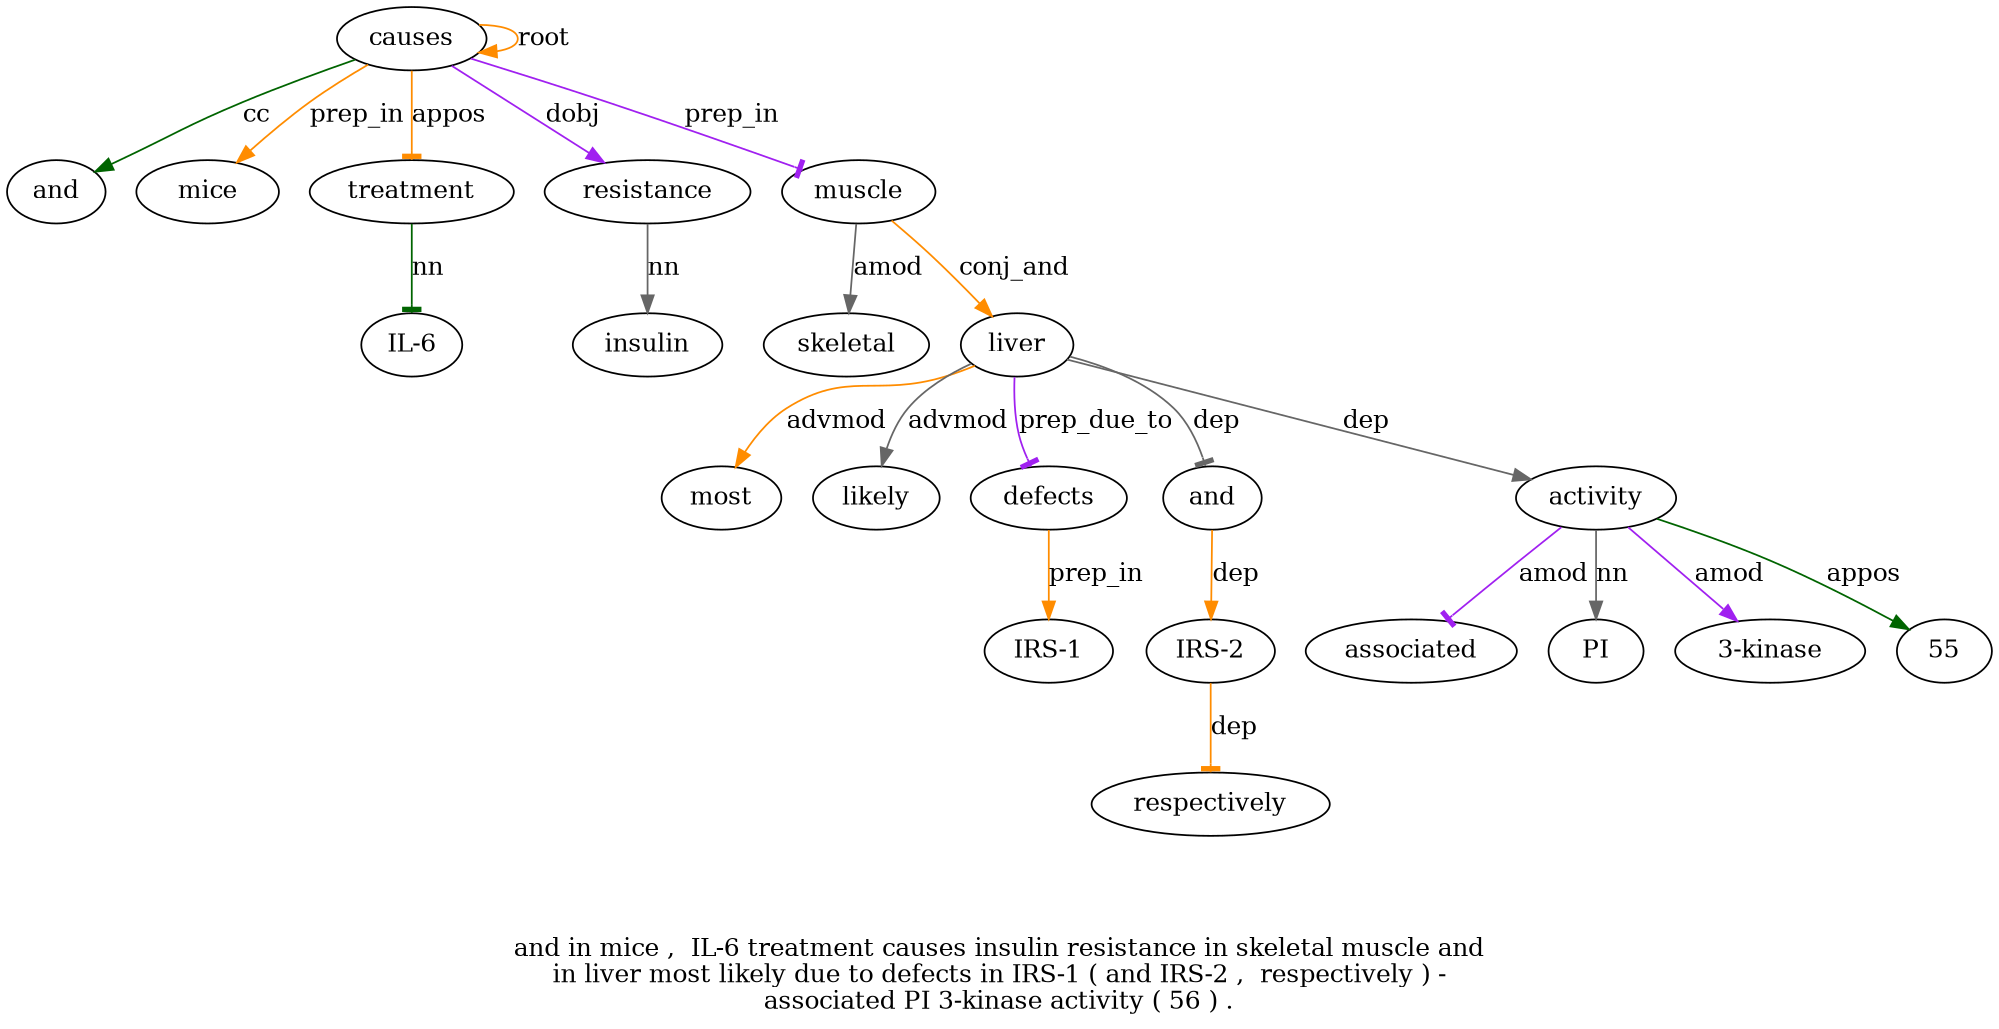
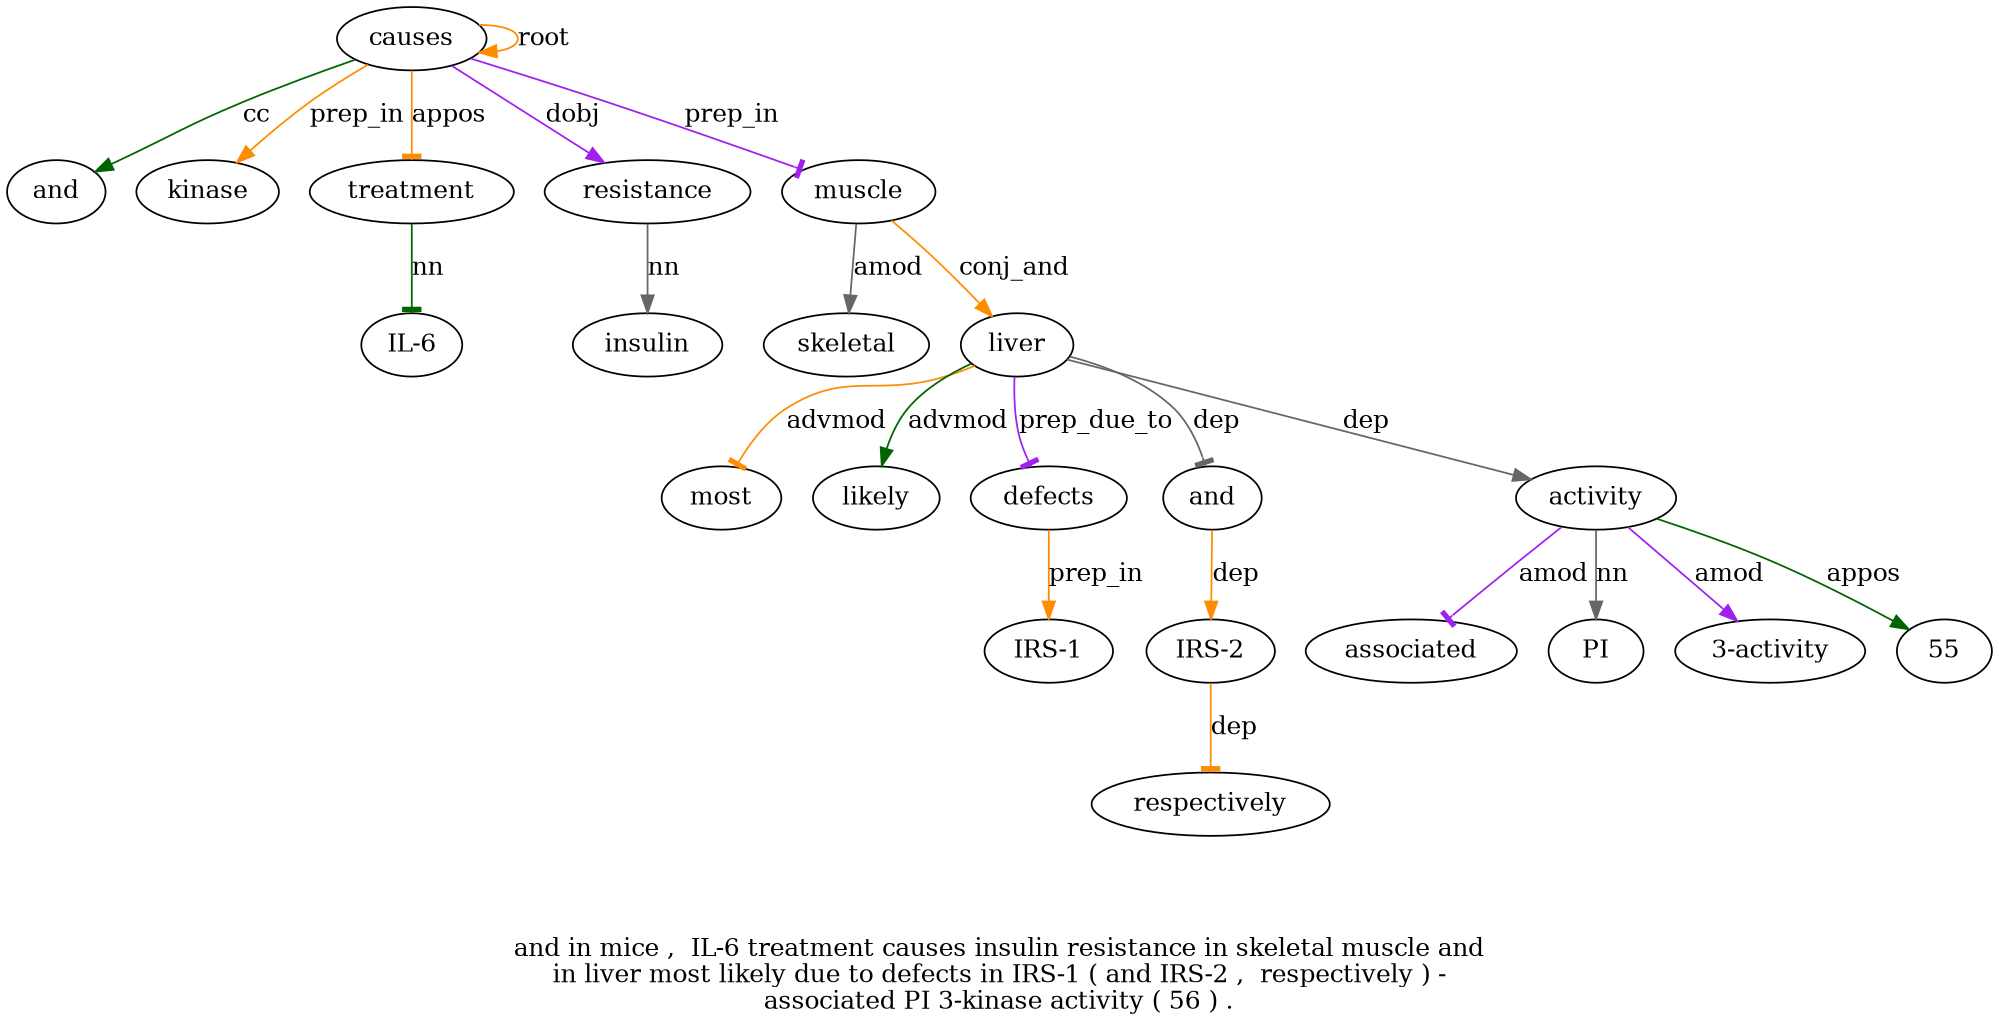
(208, 192) -> (208, 192)
(845, 387) -> (845, 387)
(919, 397) -> (919, 397)
(1770, 651) -> (1770, 651)
